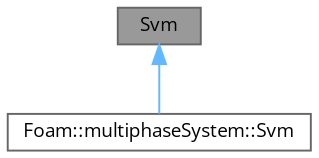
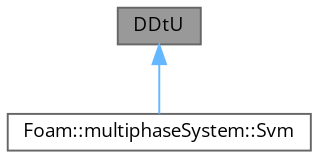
(159, 26) -> (159, 26)
